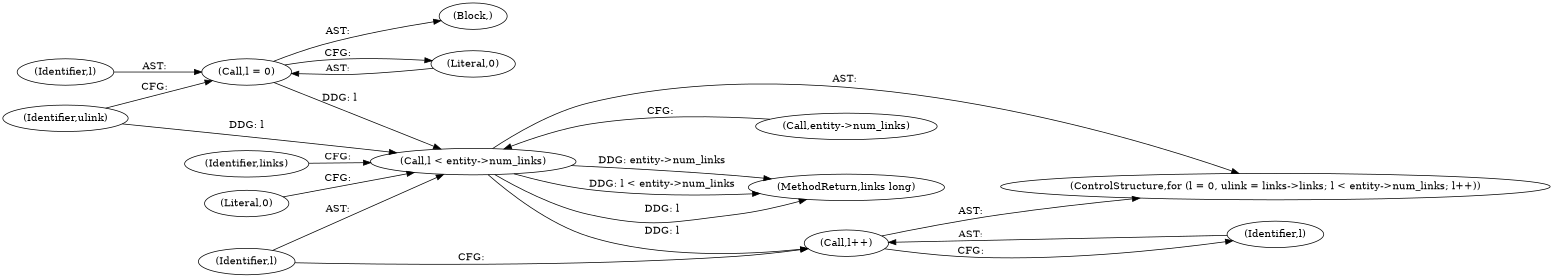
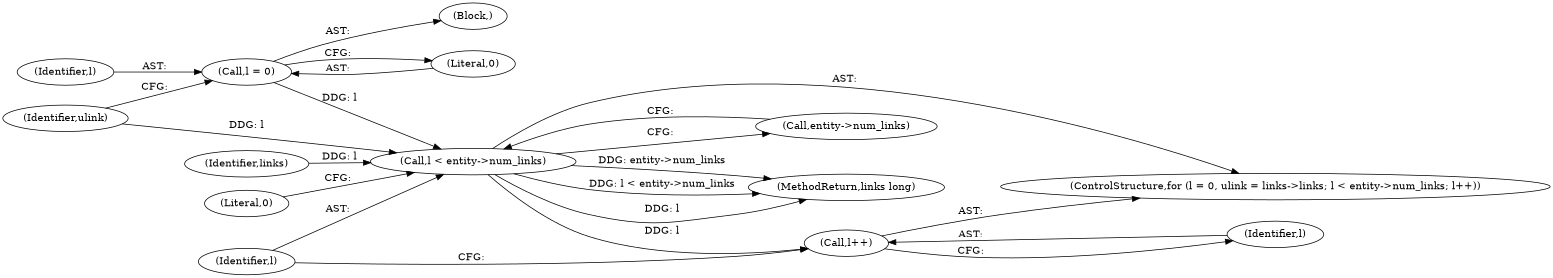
none -> (659, 144)
(340, 157) -> (340, 157)
